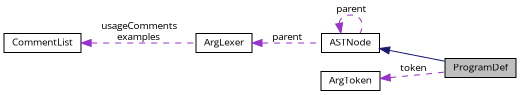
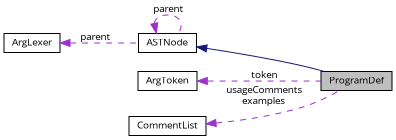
(144, 43) -> (280, 113)
